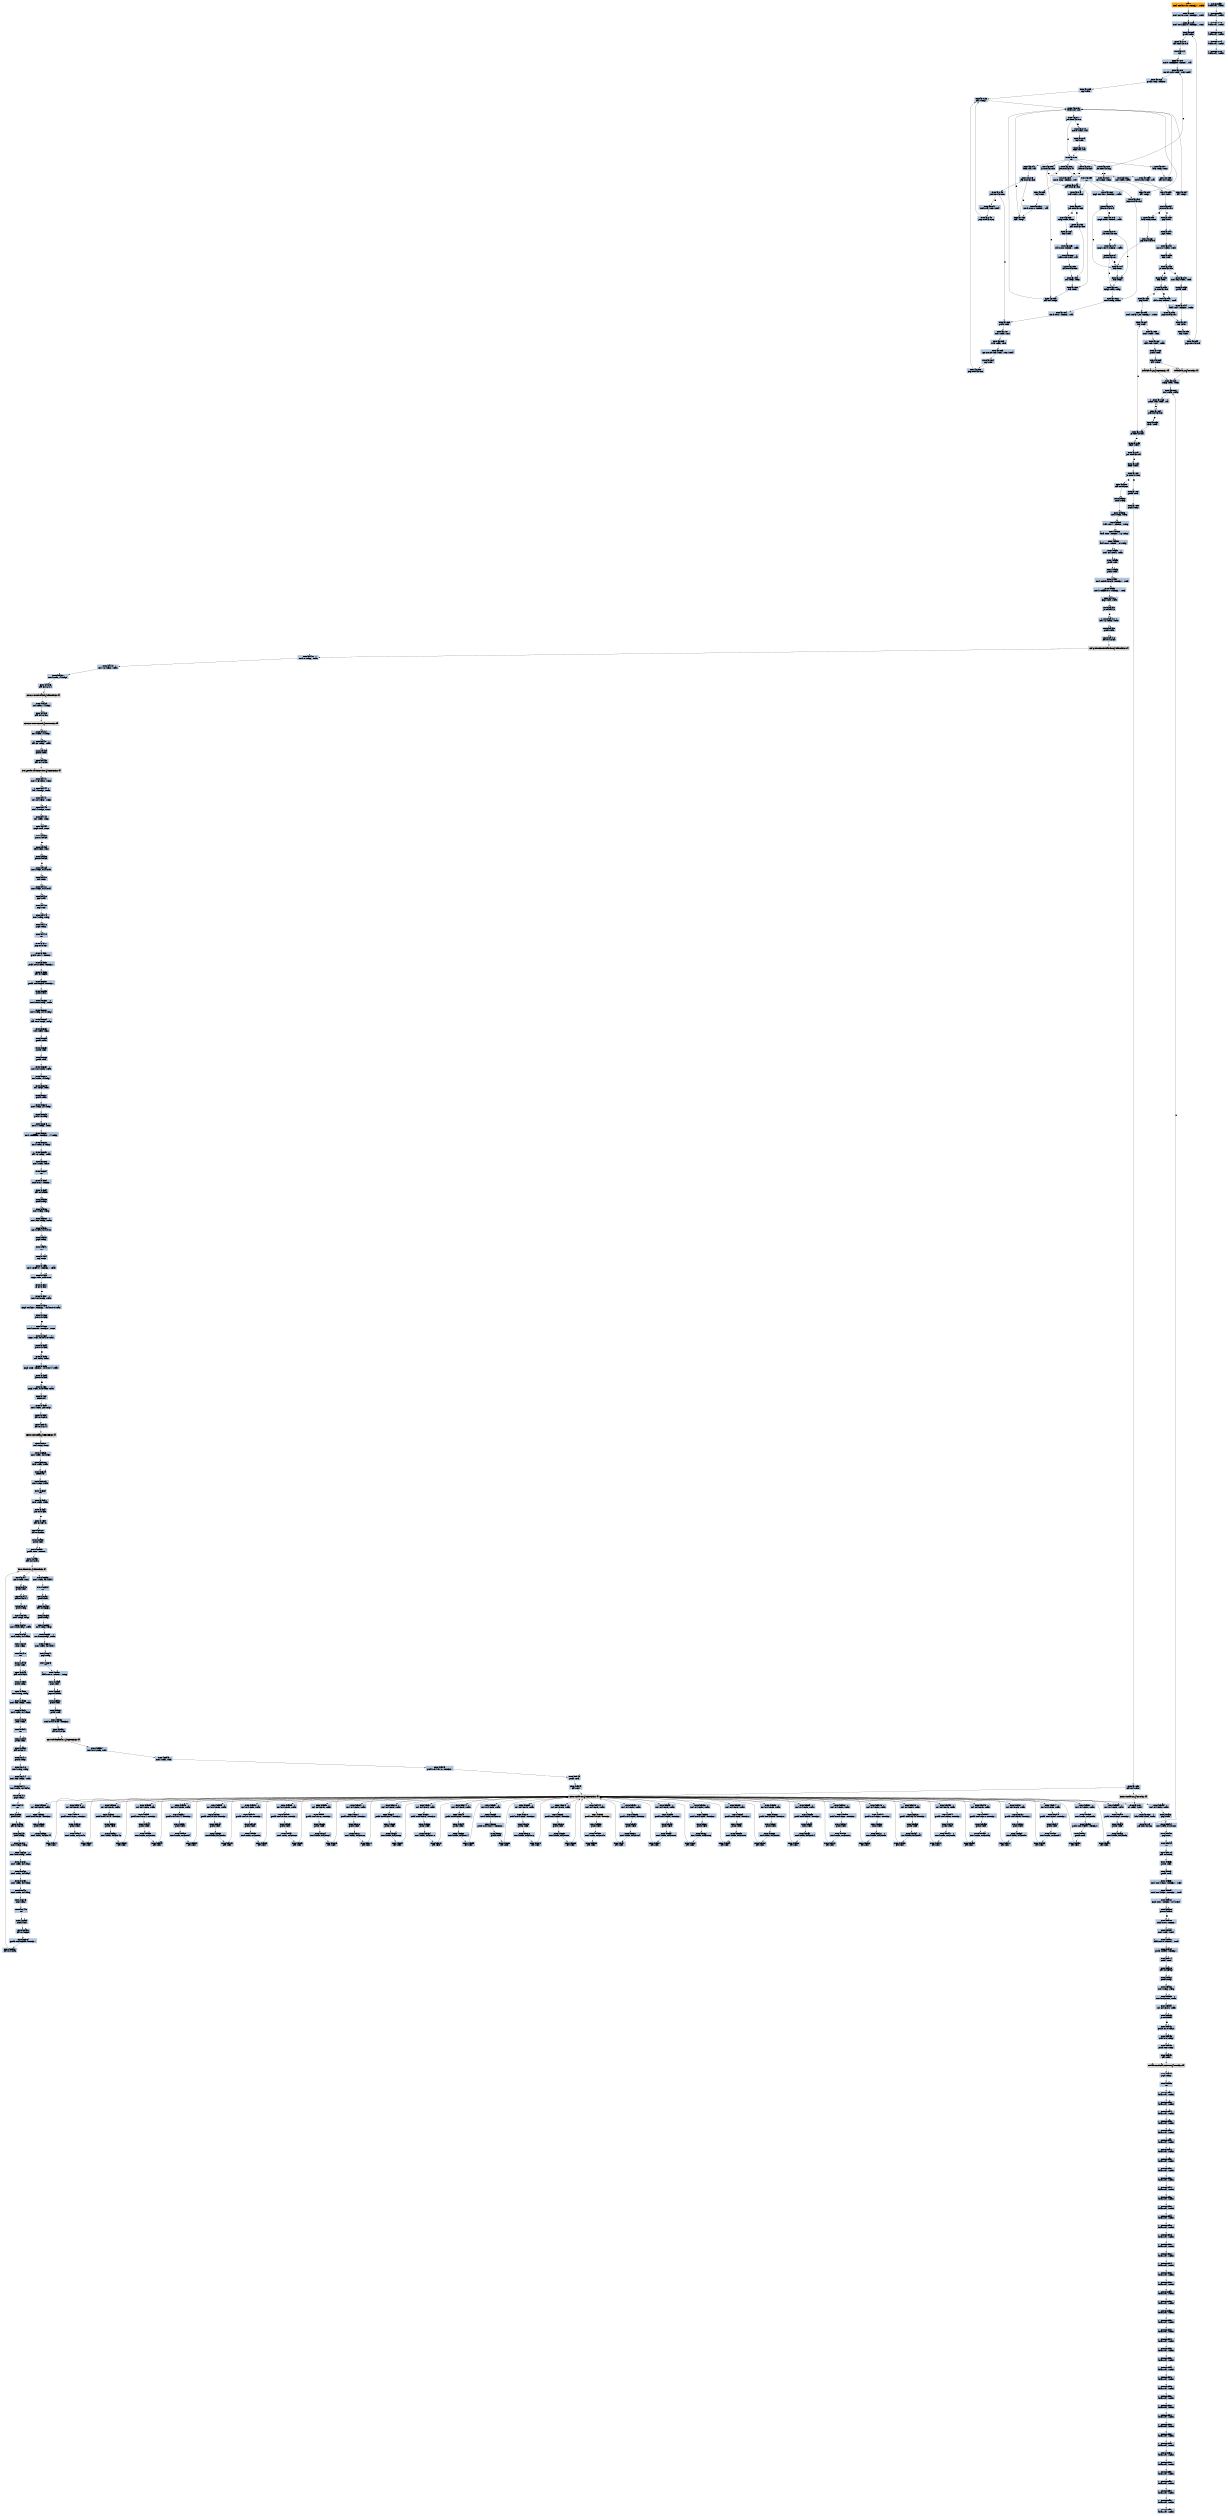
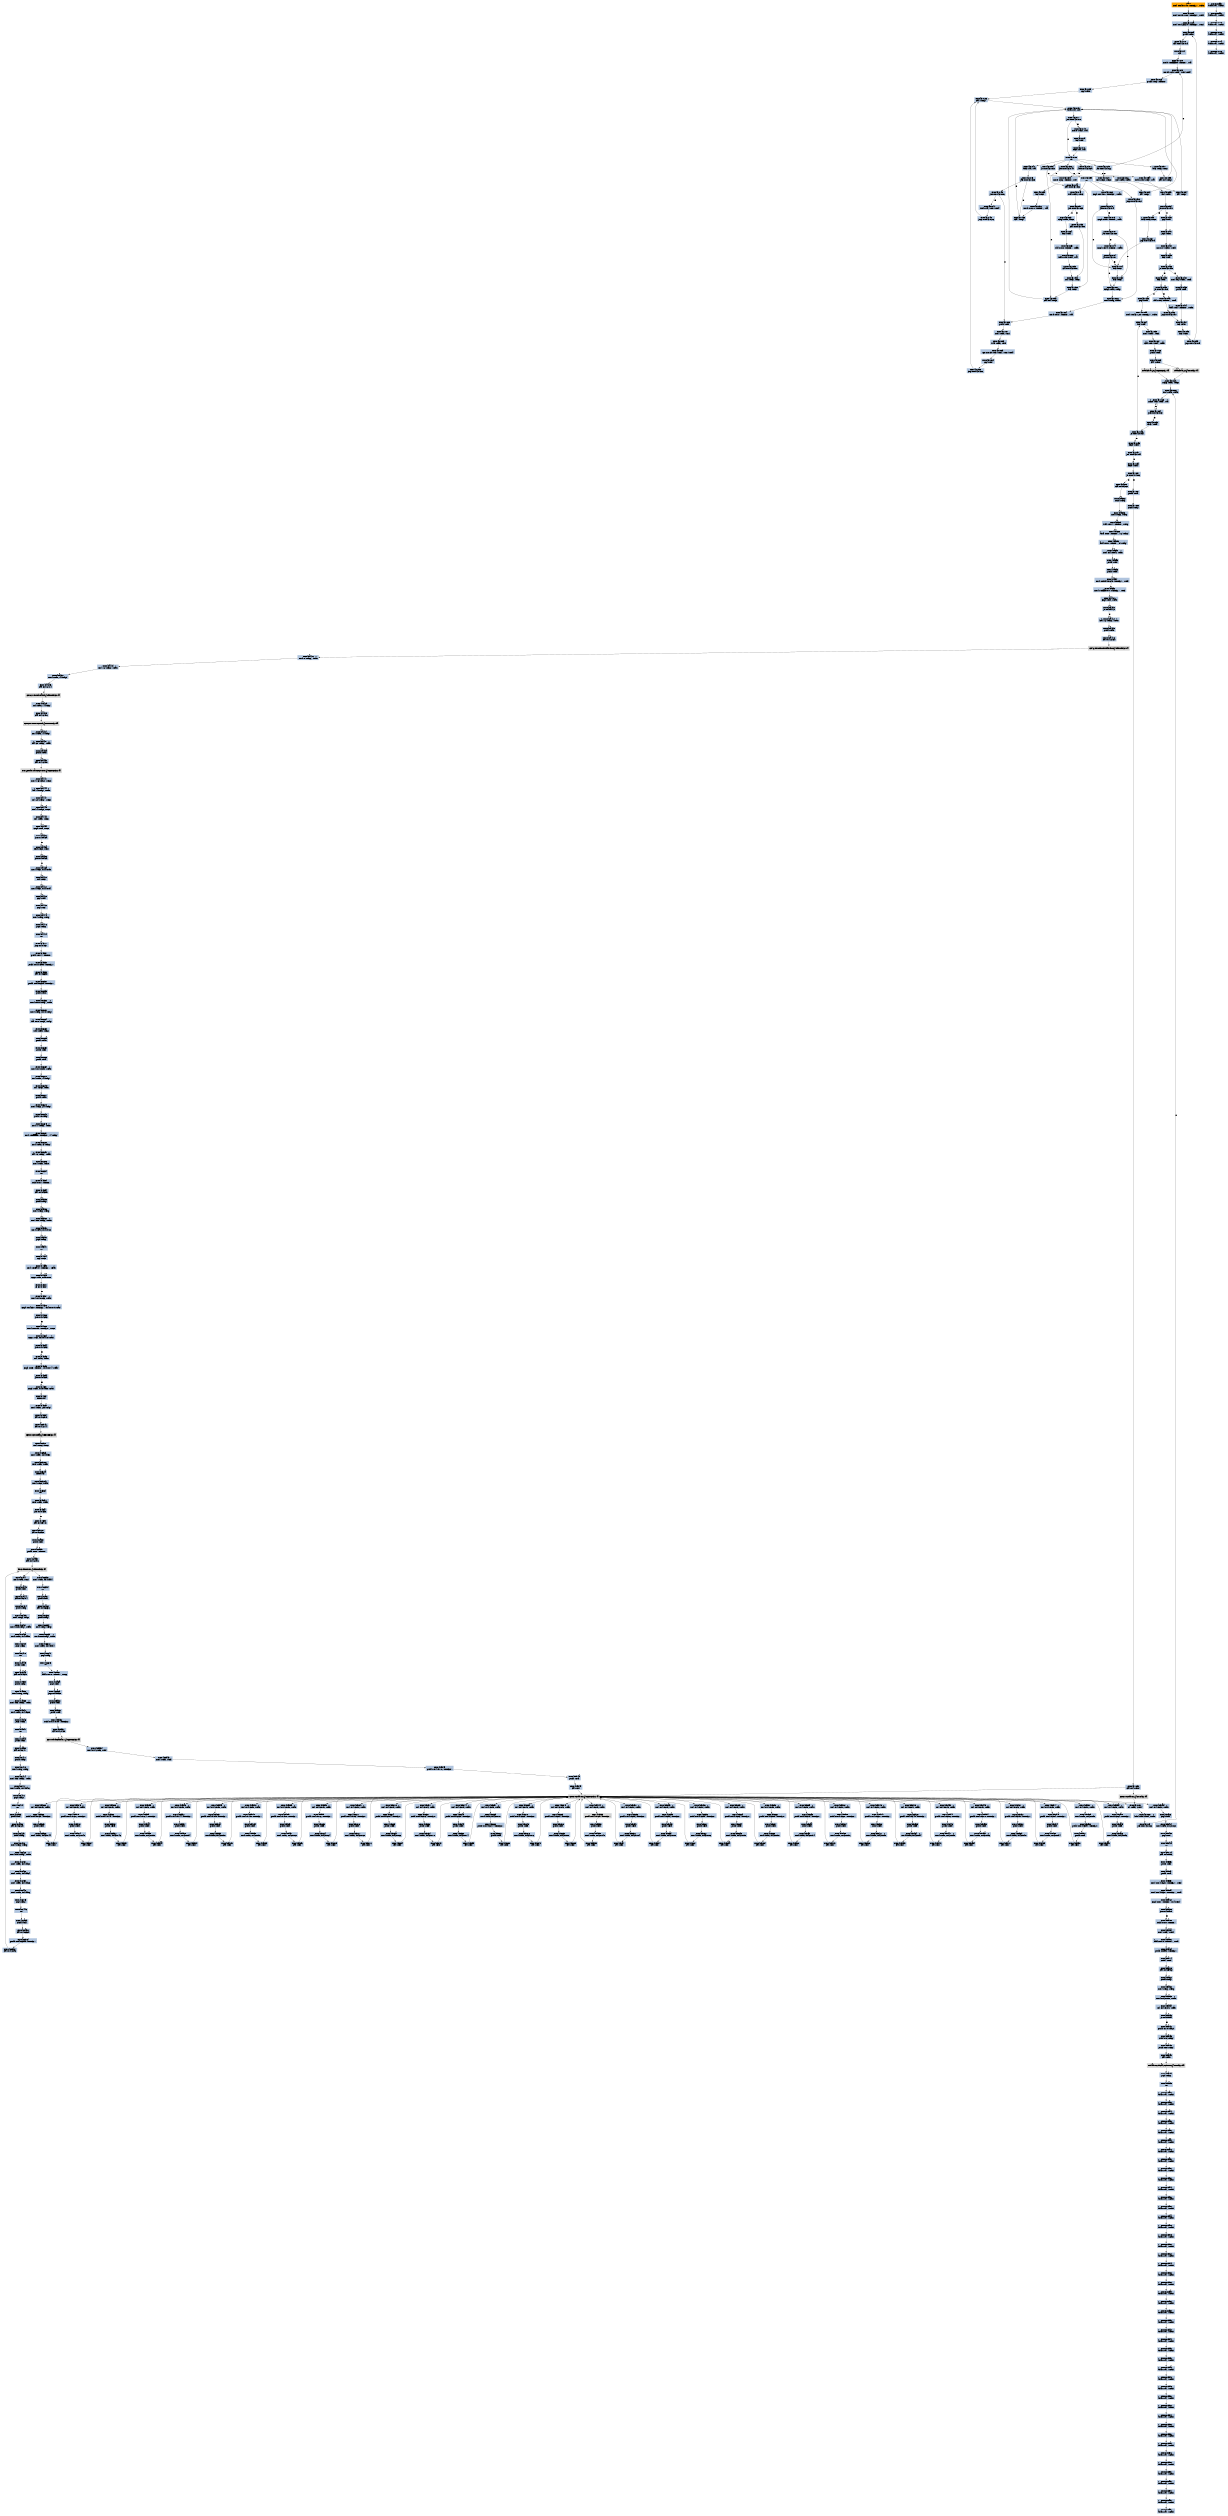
(1141, 314) -> (1141, 314)
